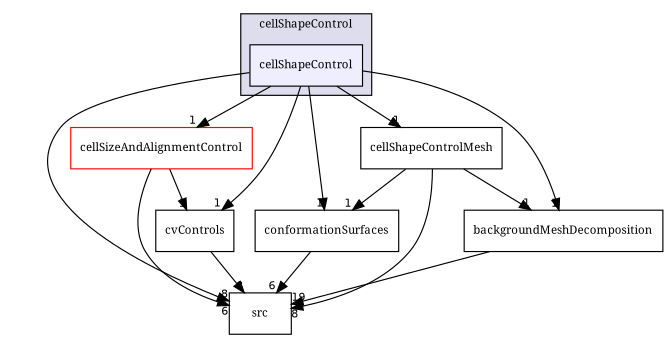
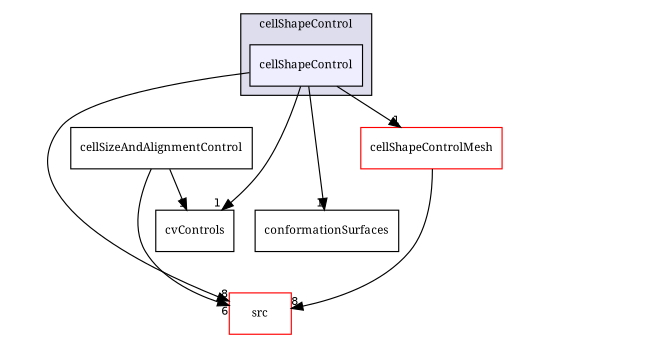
(239, 104) -> none
(162, 148) -> (162, 148)
(431, 148) -> (431, 148)
(384, 186) -> none
(564, 231) -> none
(224, 268) -> none
(297, 268) -> none
(260, 314) -> (260, 314)
